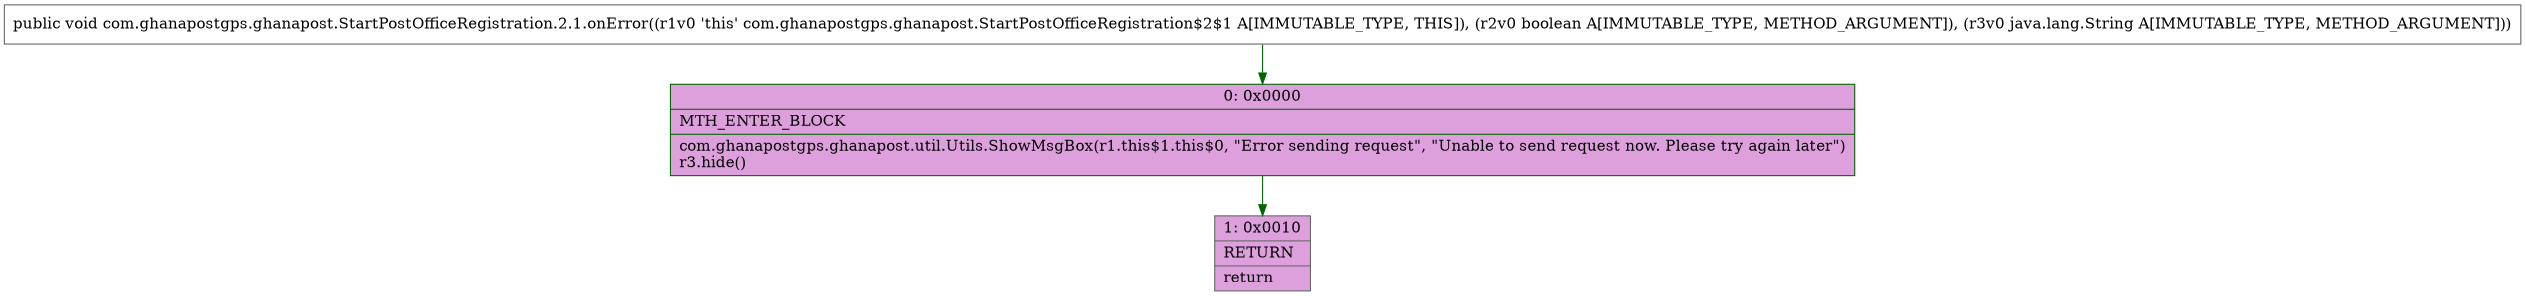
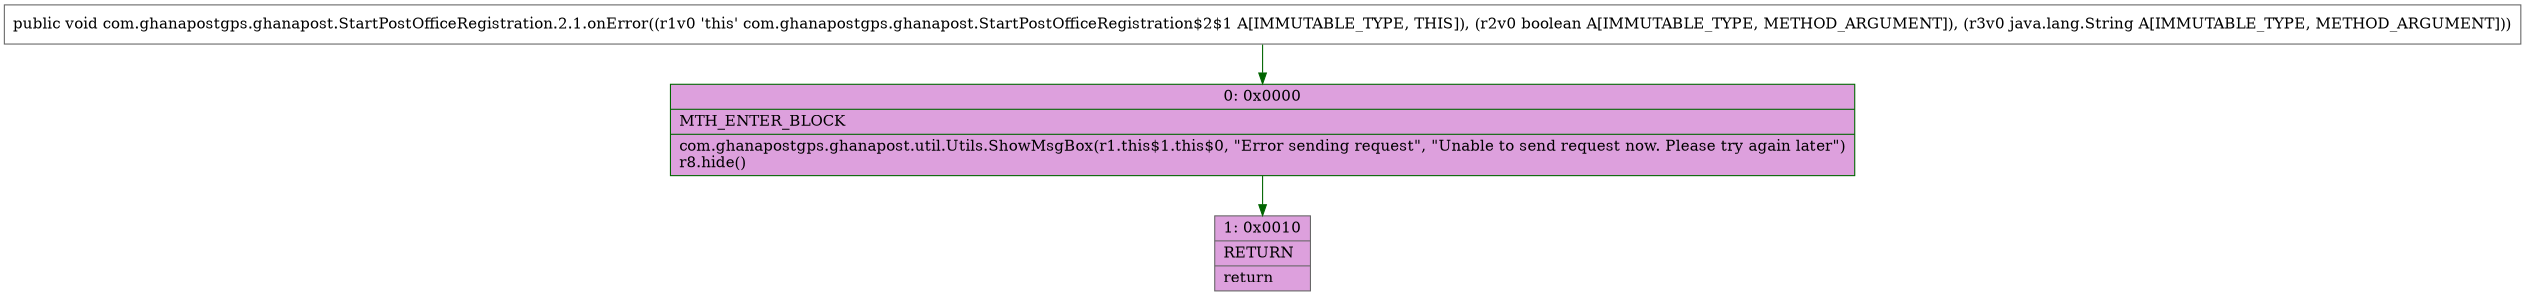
(713, 163) -> (713, 163)
